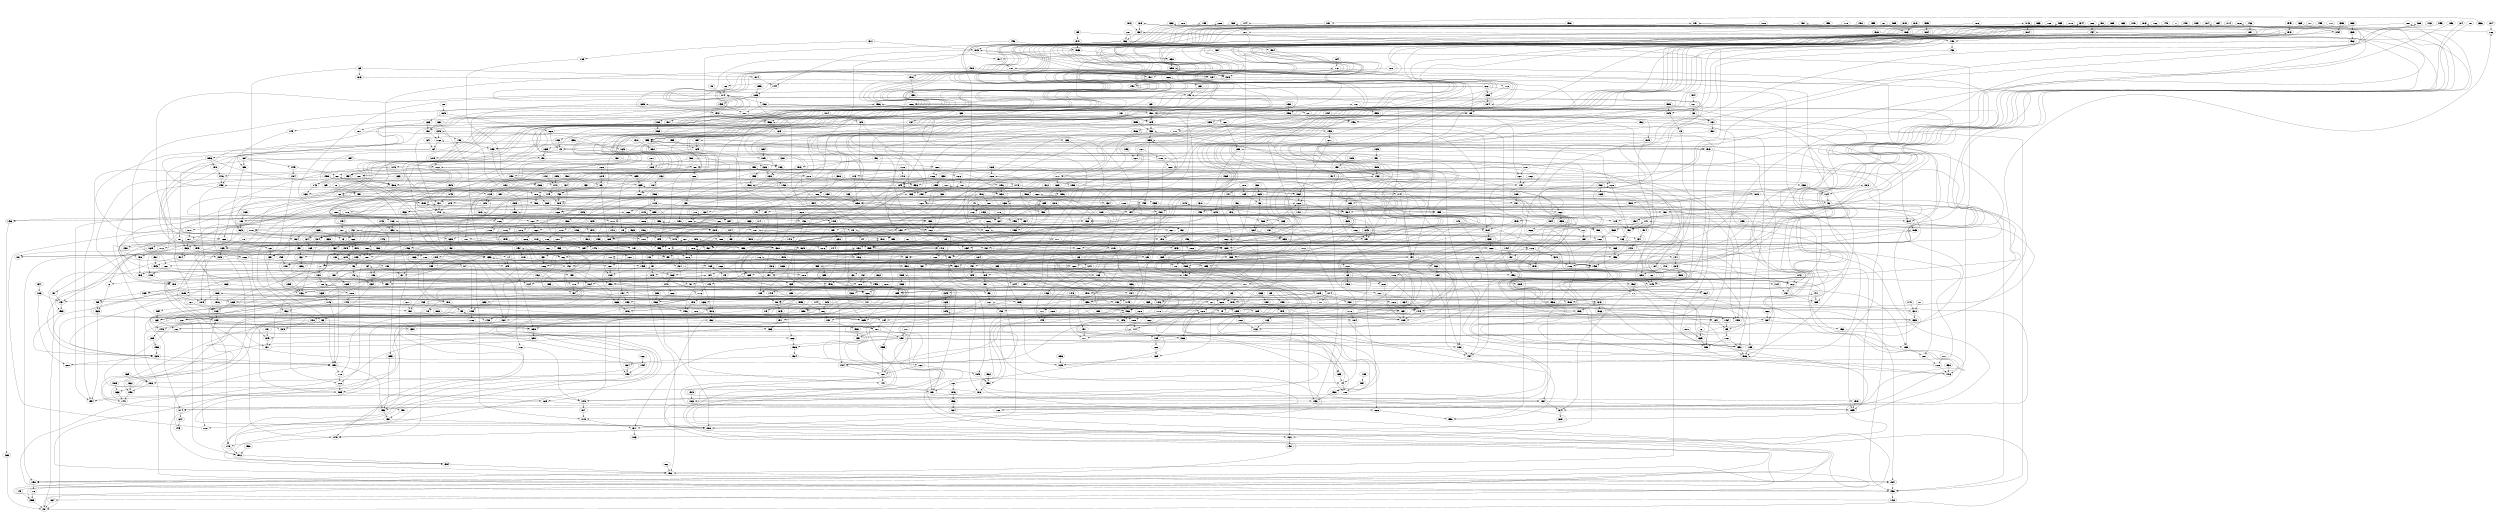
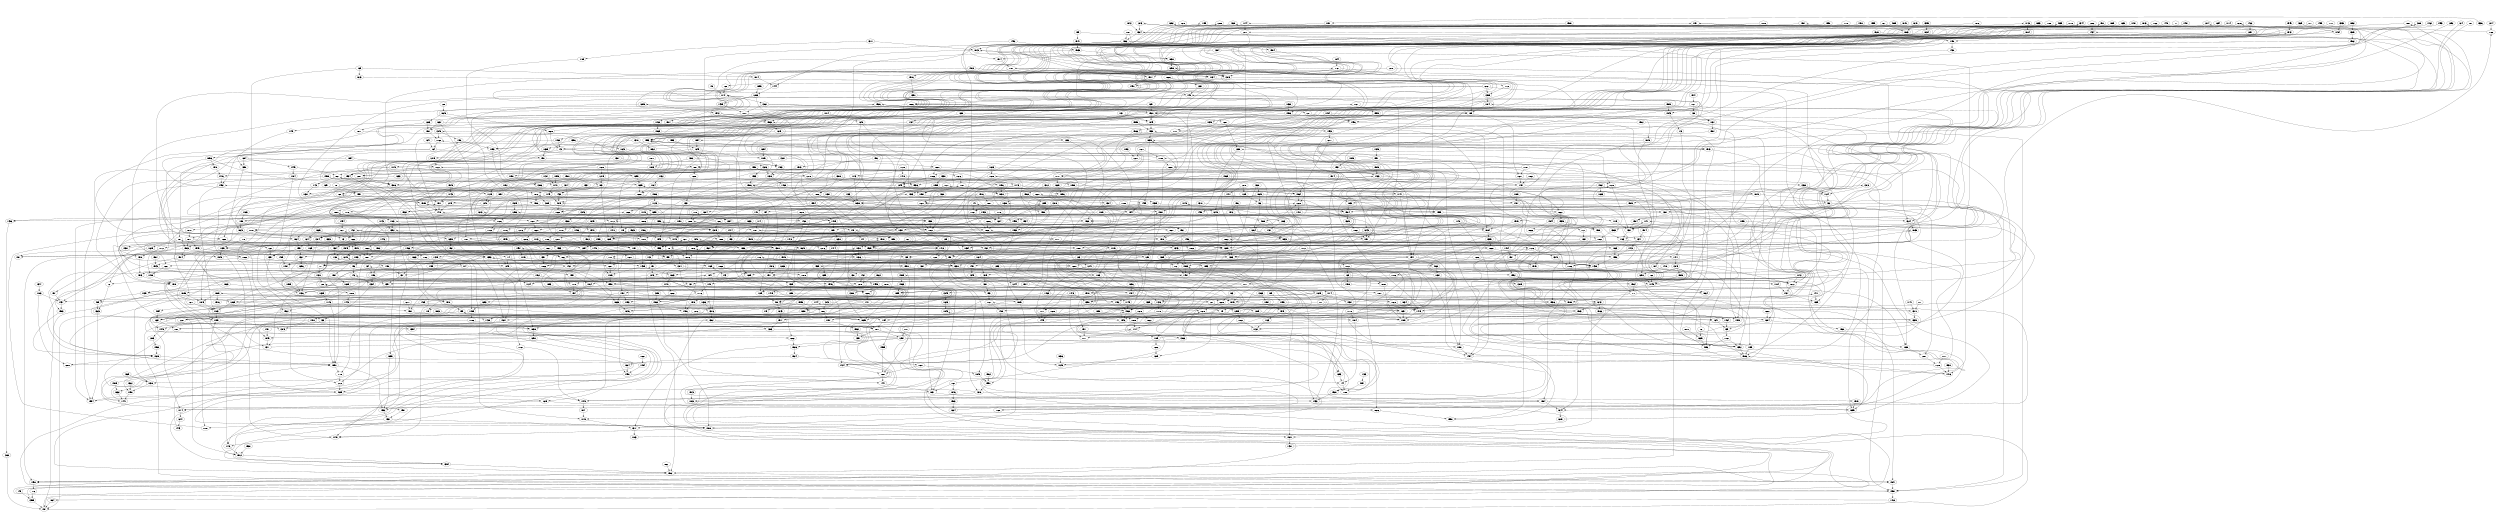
(2196, 23) -> none
(2448, 66) -> (2018, 123)
